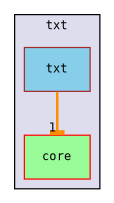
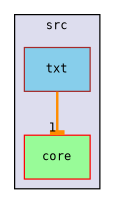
(57, 26) -> (57, 26)
